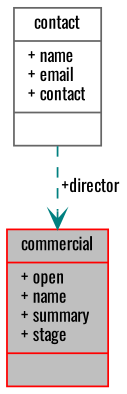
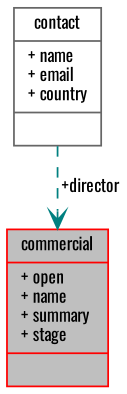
(58, 95) -> (58, 95)
